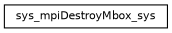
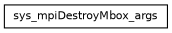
(86, 16) -> (86, 16)
